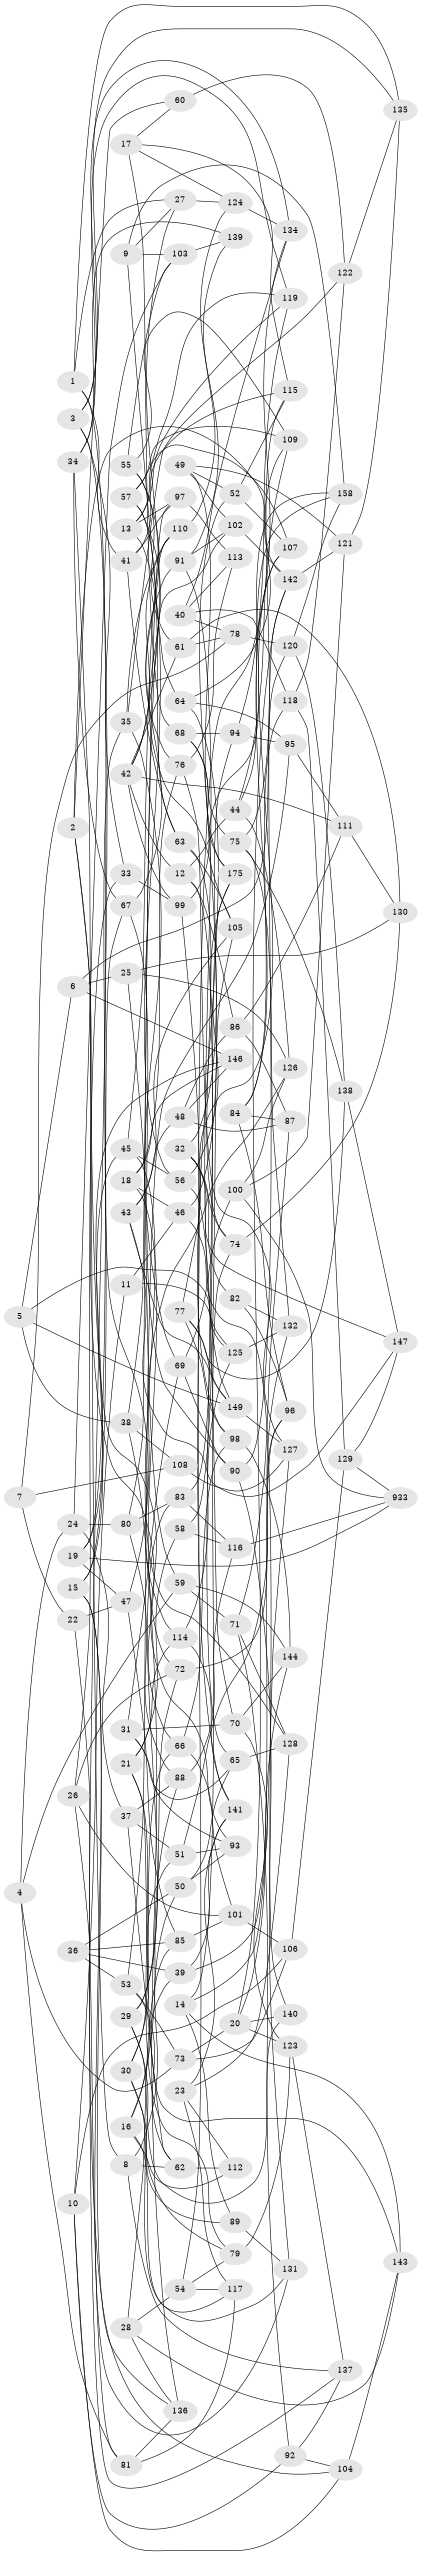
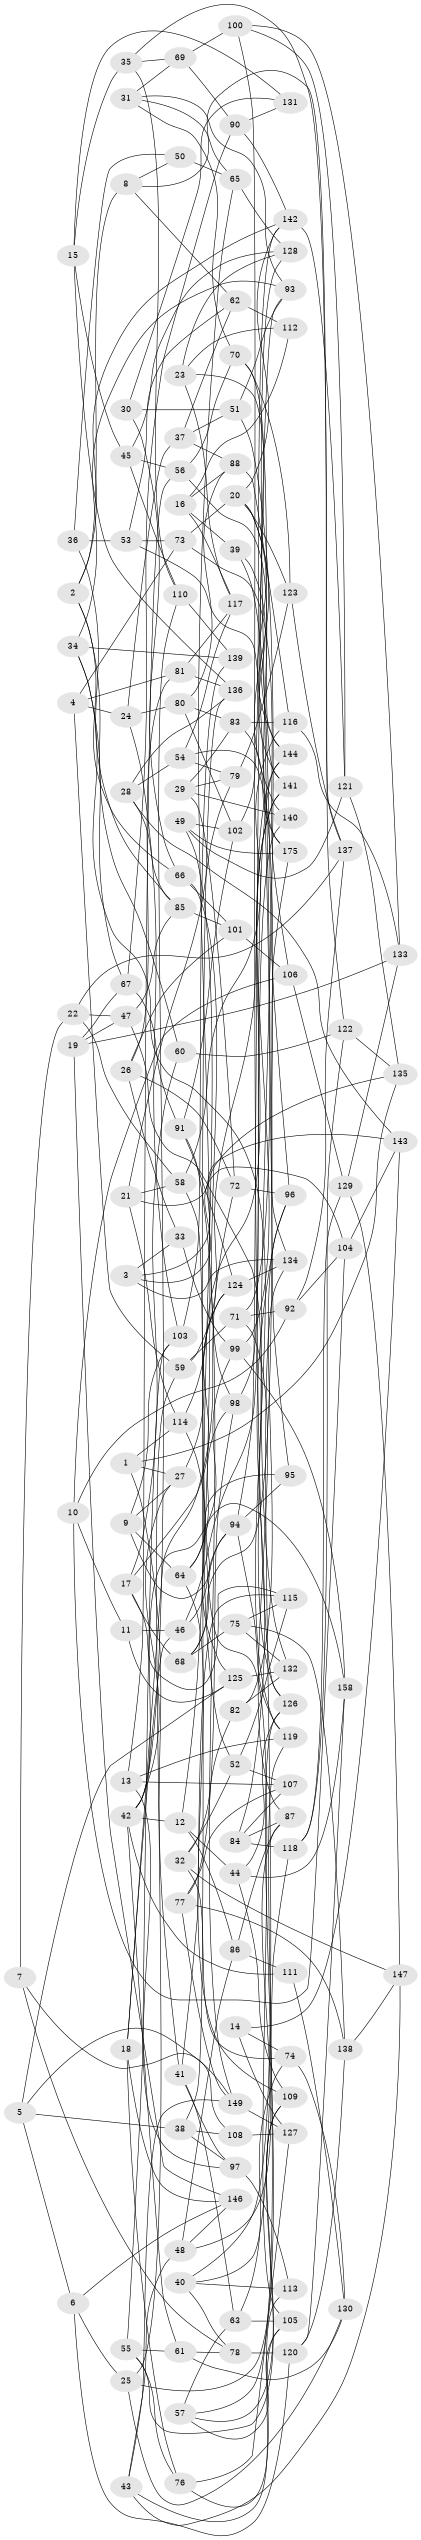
(318, 785) -> none
none -> (119, 1103)
(400, 1498) -> (400, 955)
(208, 1867) -> (257, 906)
(125, 1962) -> none
(235, 2222) -> none
